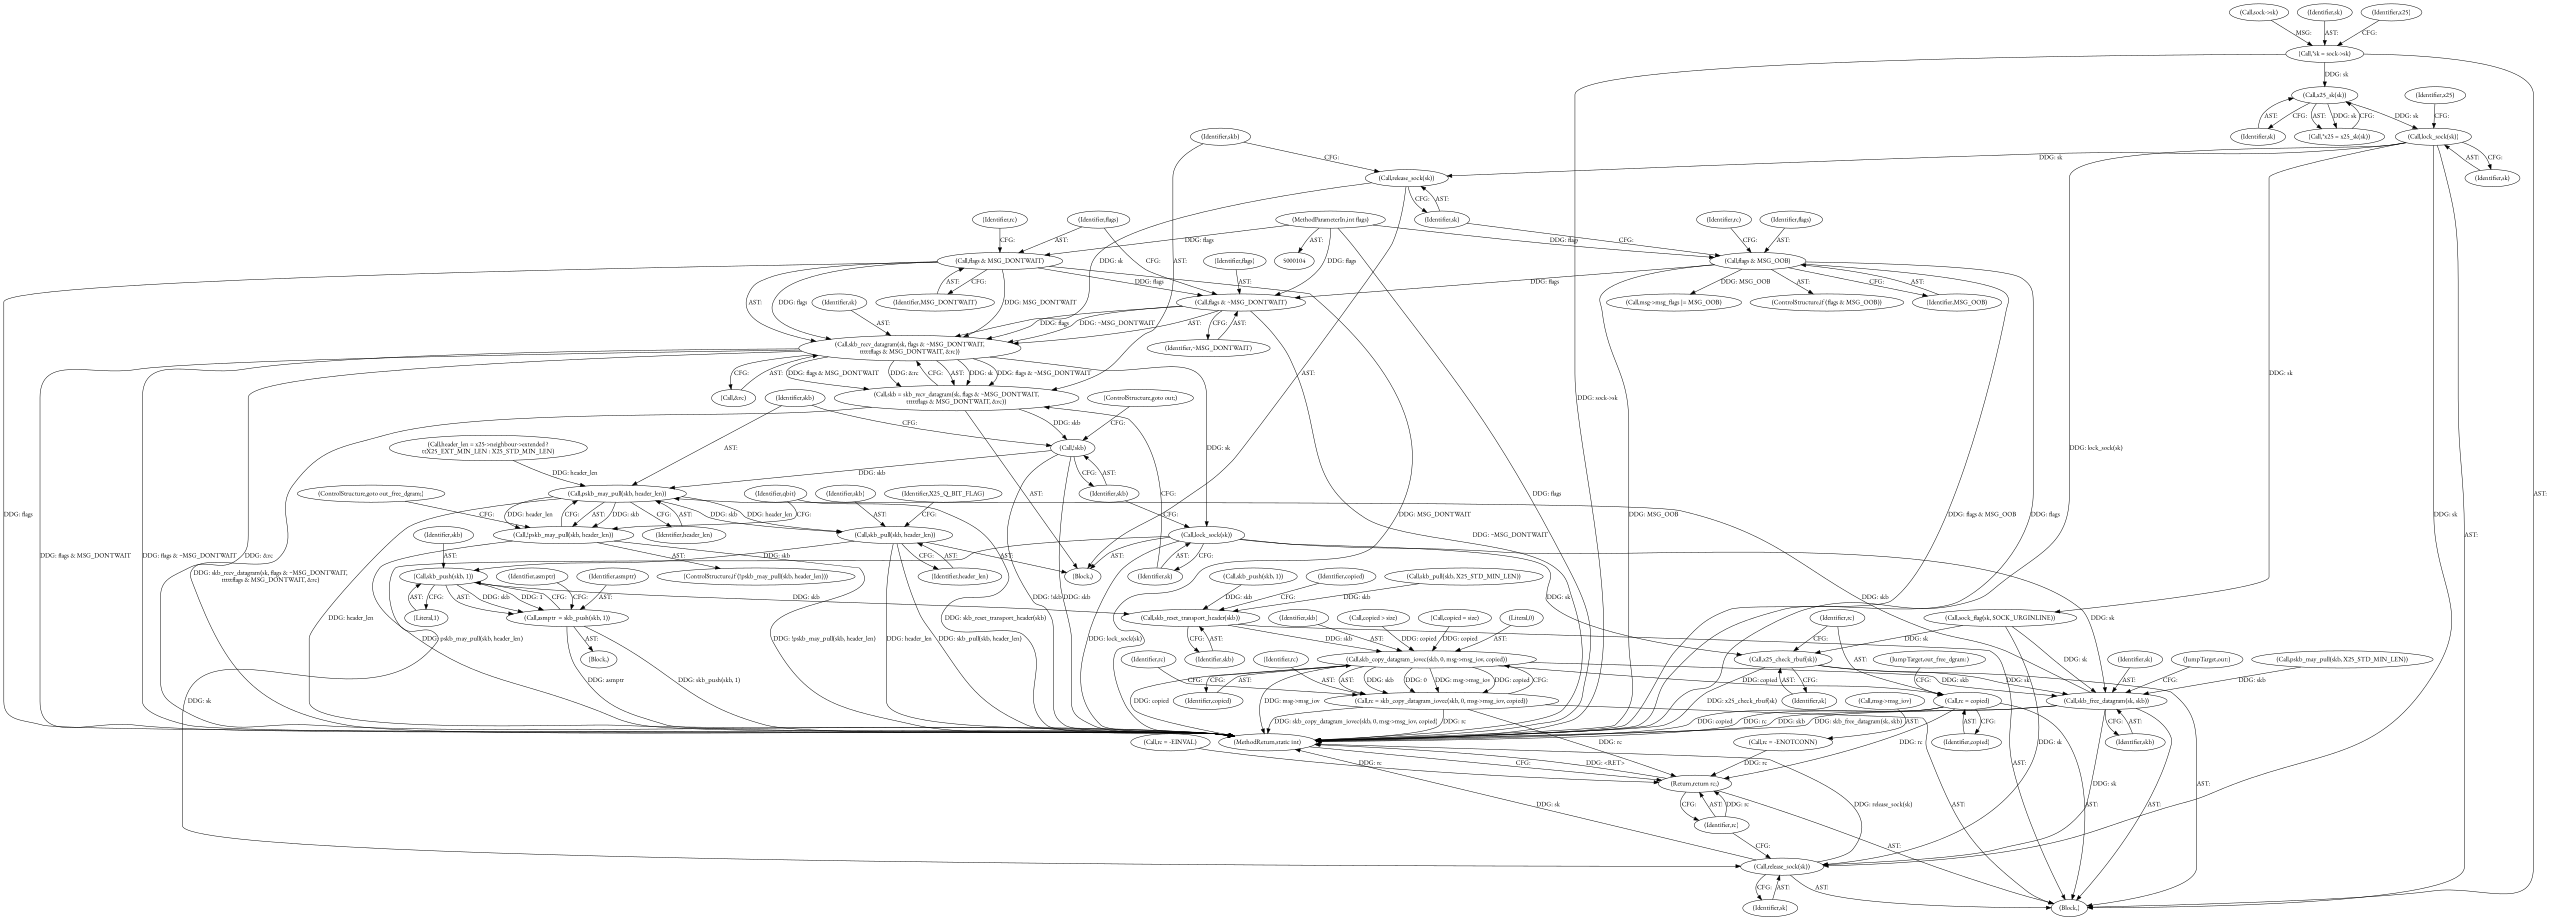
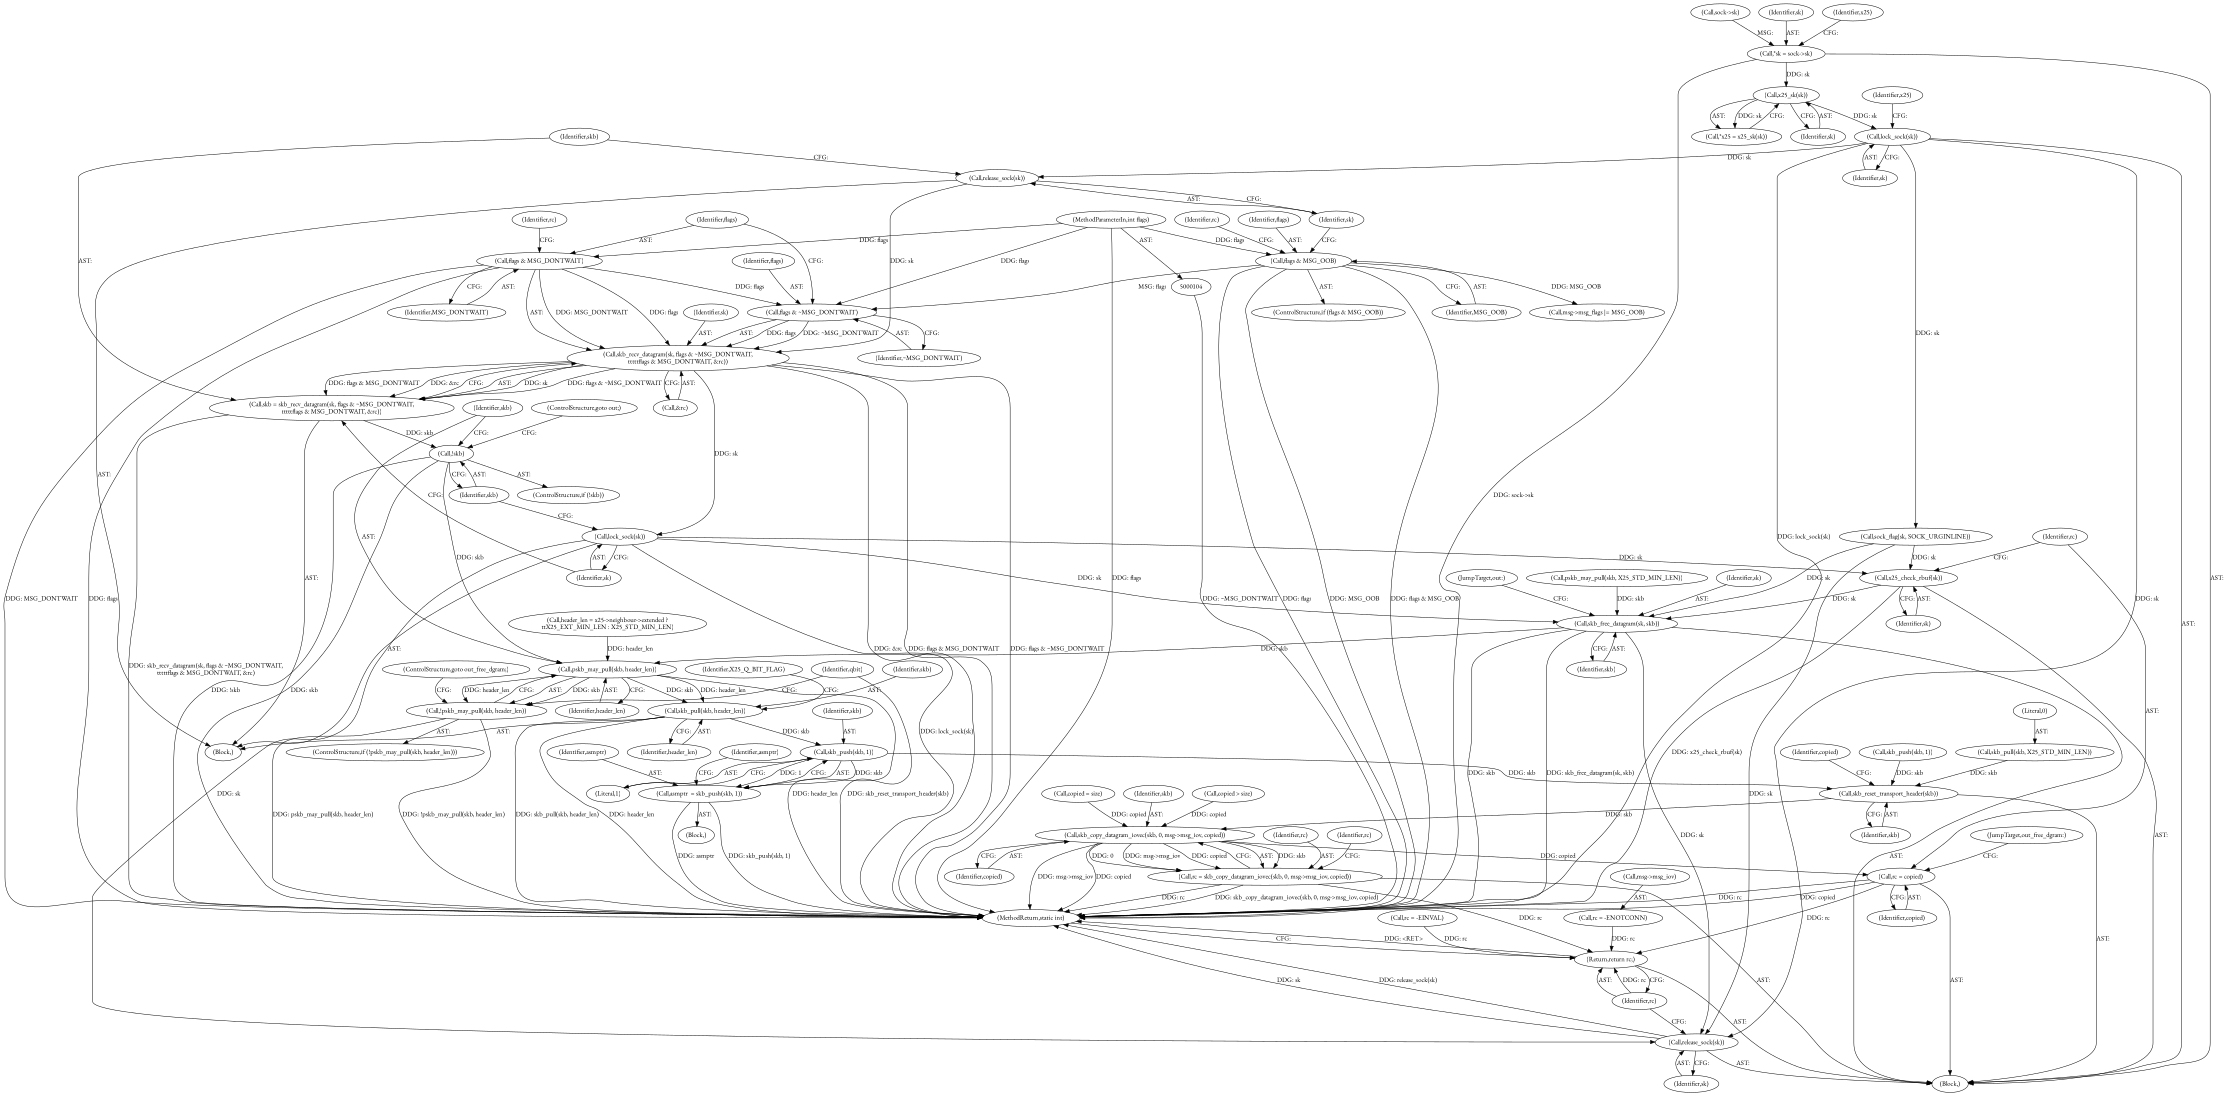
(1545, 282) -> (1153, 287)
none -> (569, 495)
(1536, 558) -> (1334, 724)
(1486, 639) -> (2035, 729)
(1779, 670) -> none
